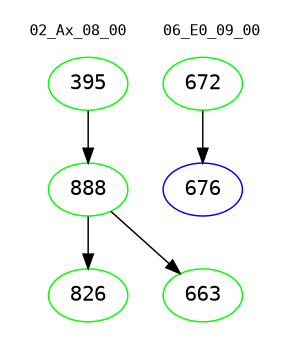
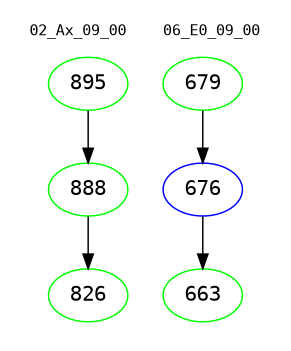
(79, 32) -> (79, 32)
(88, 84) -> (88, 84)
(203, 84) -> (203, 84)
(130, 228) -> (203, 235)
